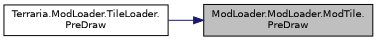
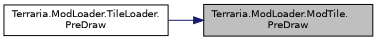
(288, 20) -> (288, 20)
